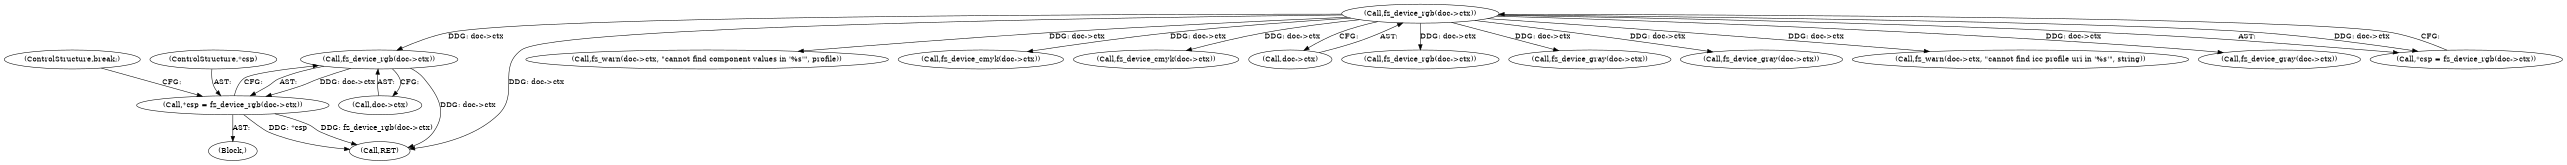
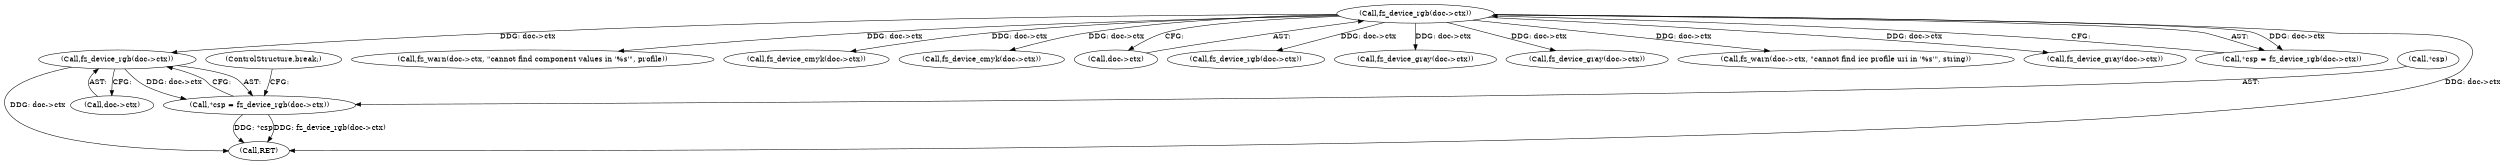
(213, 59) -> (2428, 59)
(233, 151) -> none
